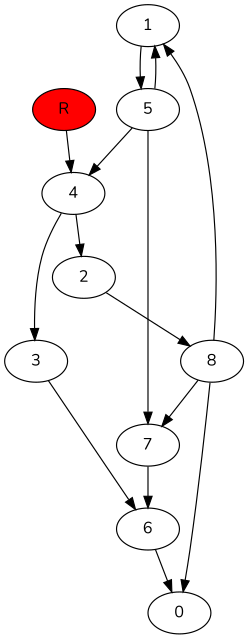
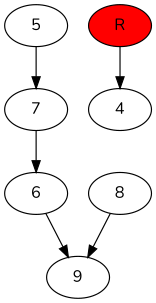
(148, 26) -> none
(115, 147) -> none
(84, 277) -> none
(36, 361) -> none
(184, 399) -> none
(179, 613) -> (78, 277)
